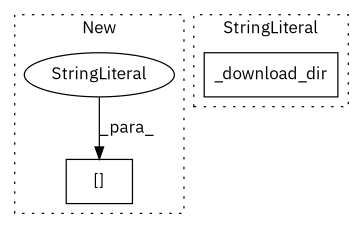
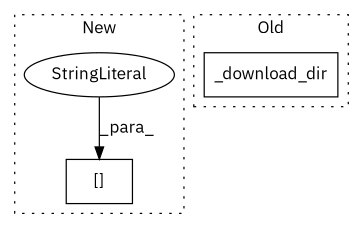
(271, 29) -> (271, 29)
